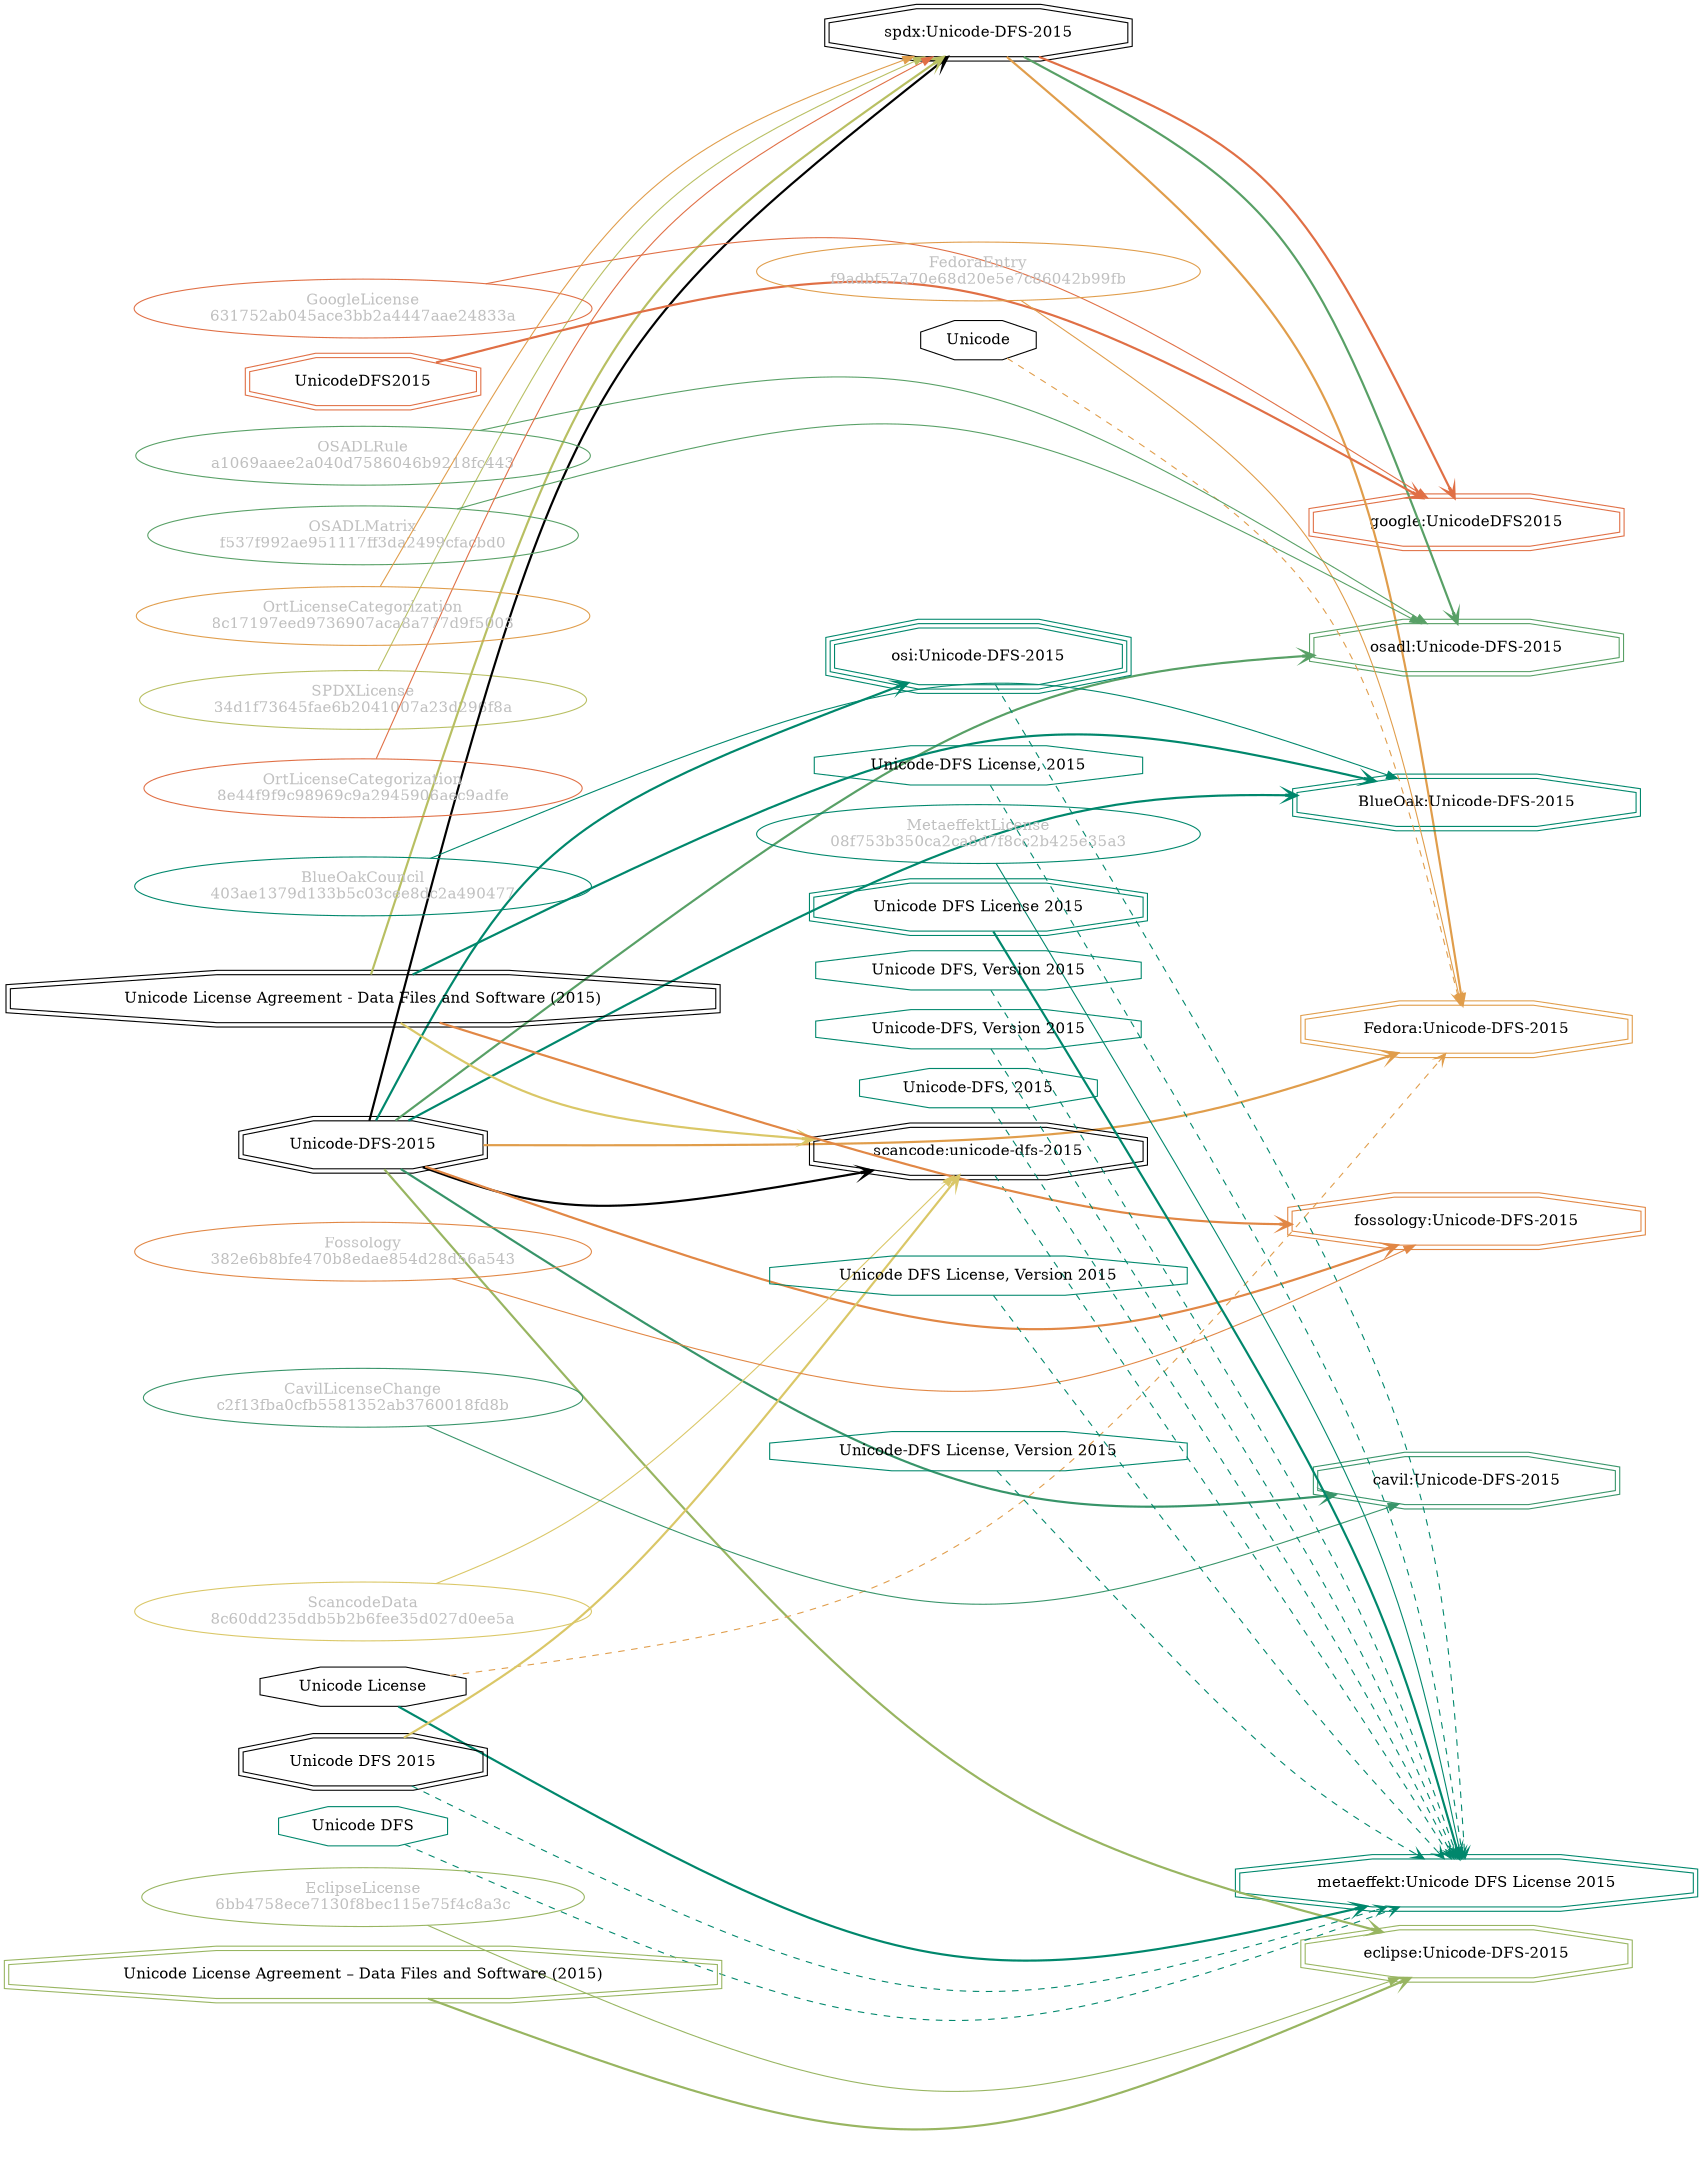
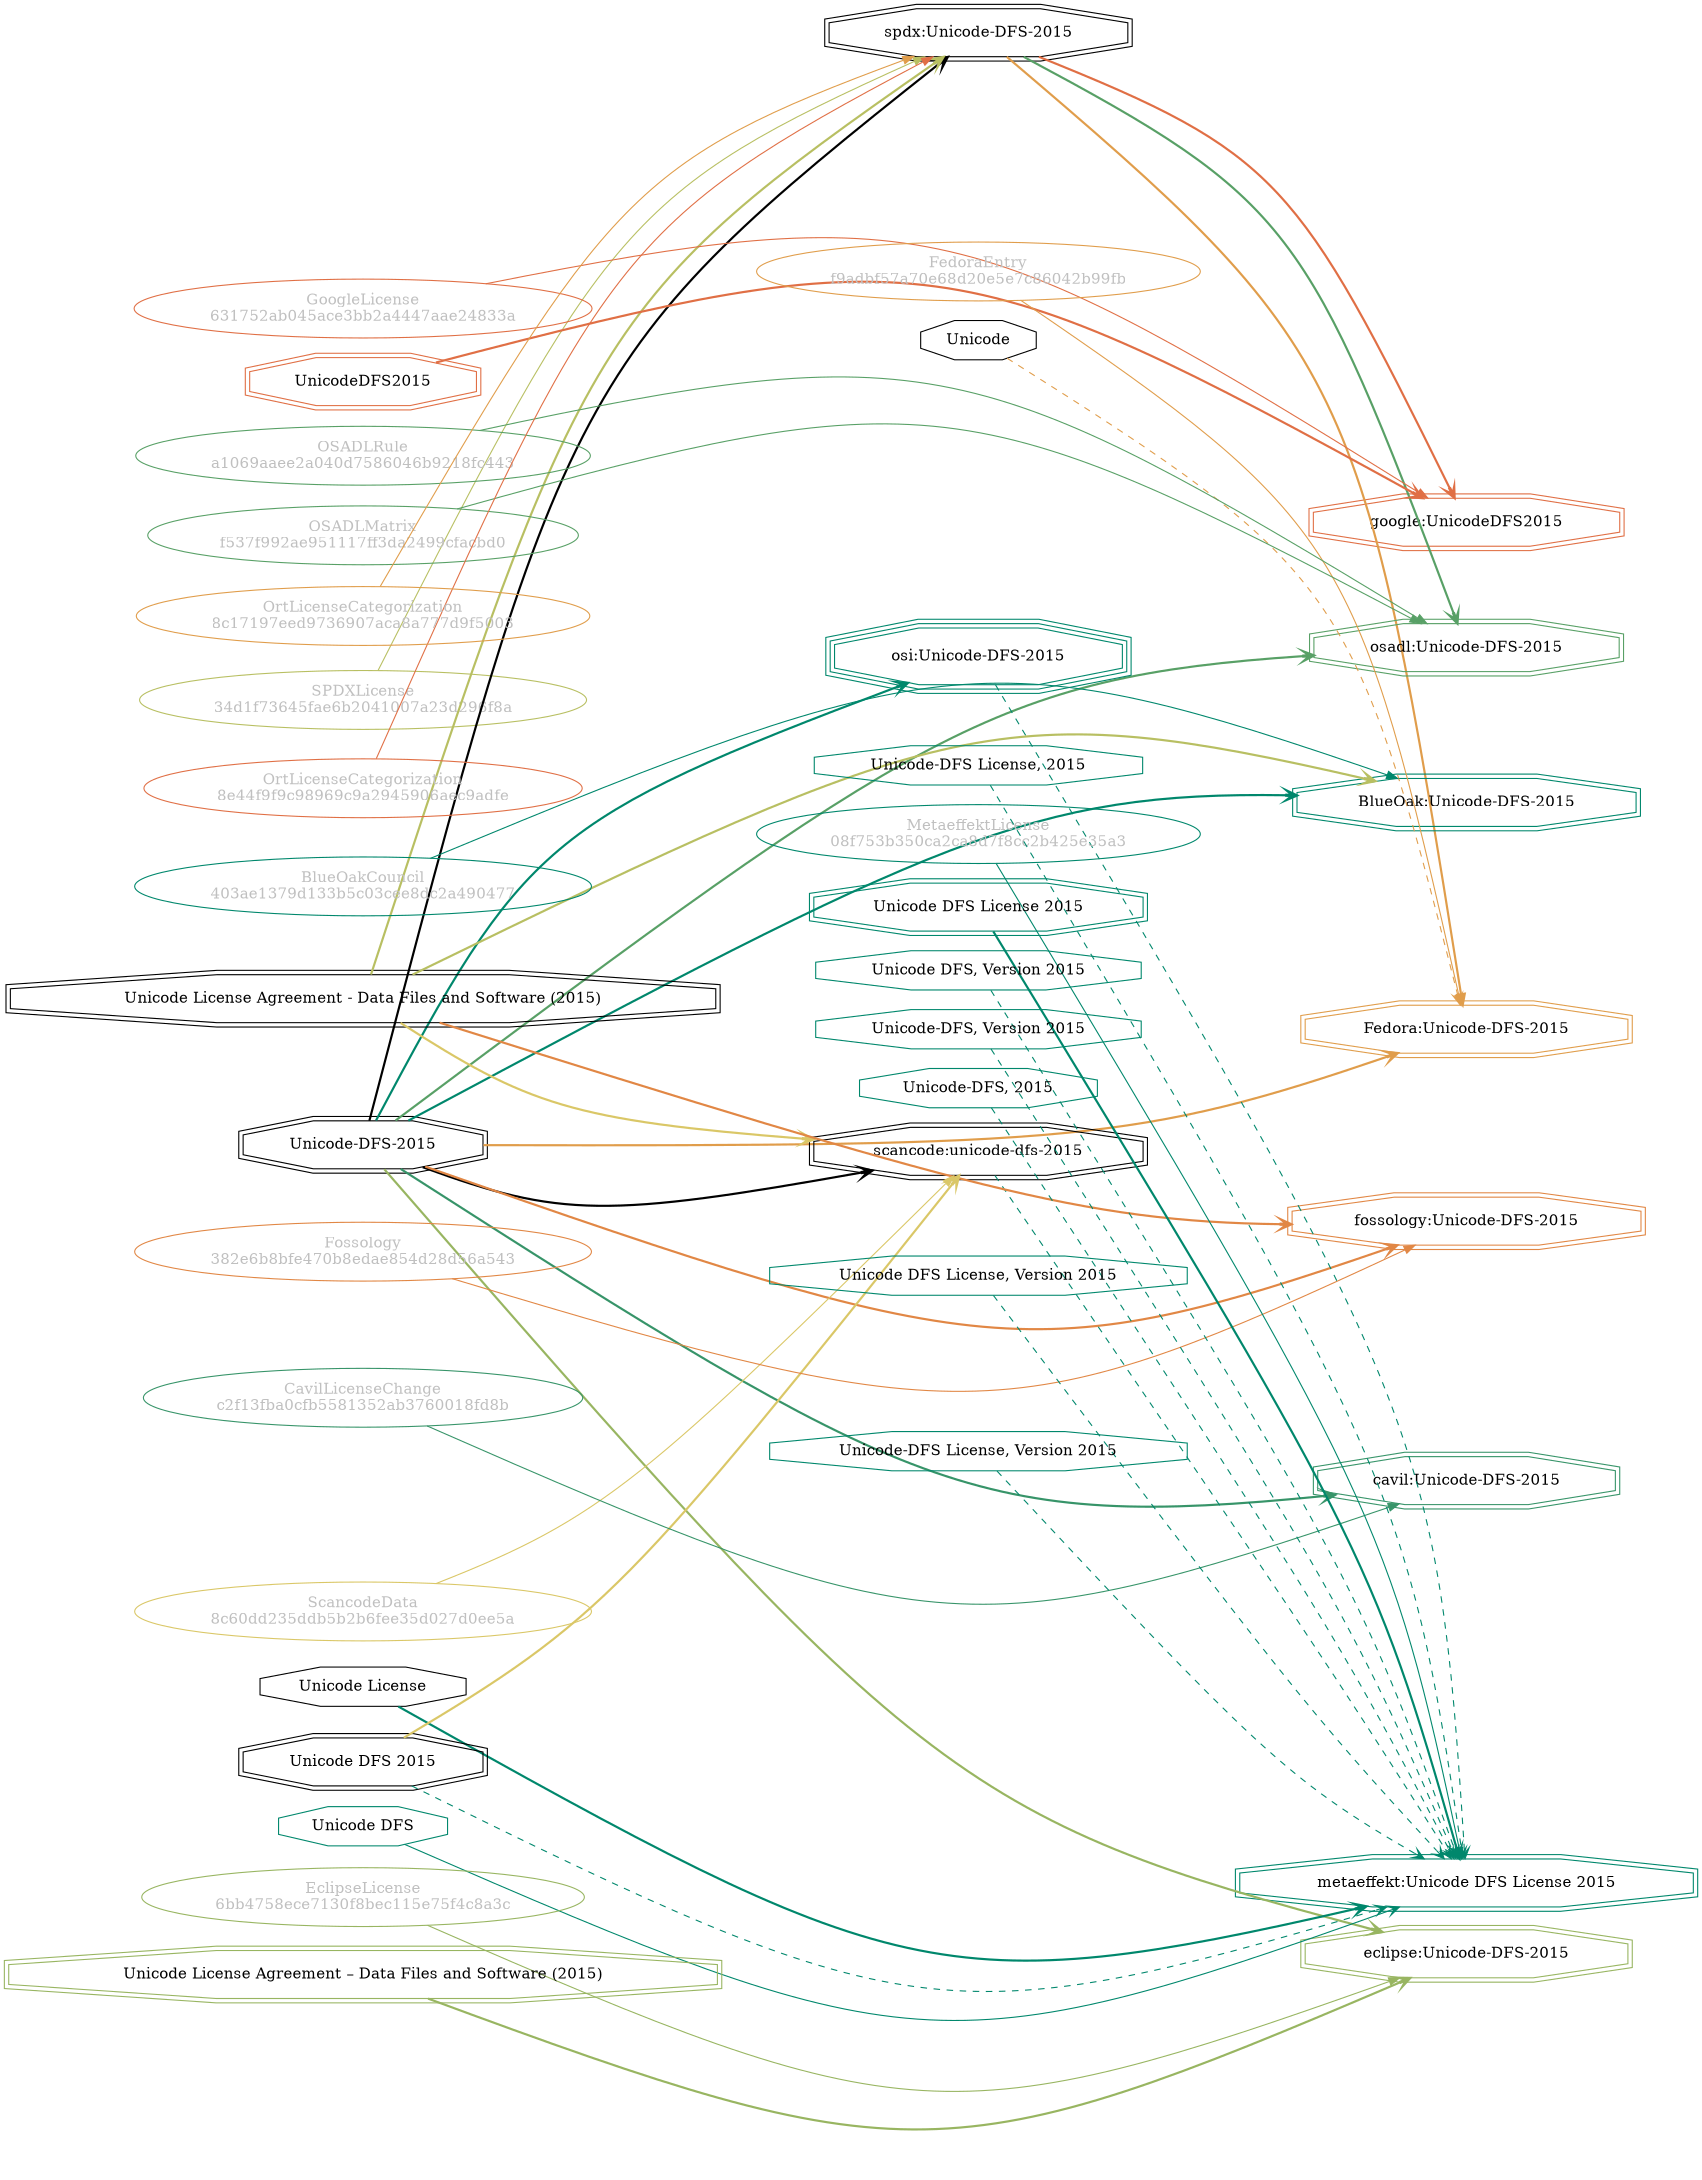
(871, 771) -> (871, 771)
(997, 1518) -> none
(889, 2015) -> (889, 2015)
